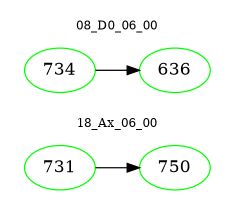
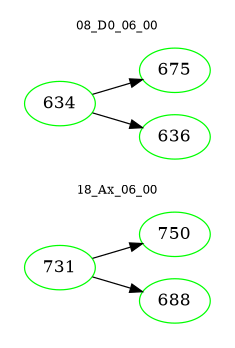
(60, 70) -> (60, 104)
none -> (175, 70)
none -> (175, 301)
